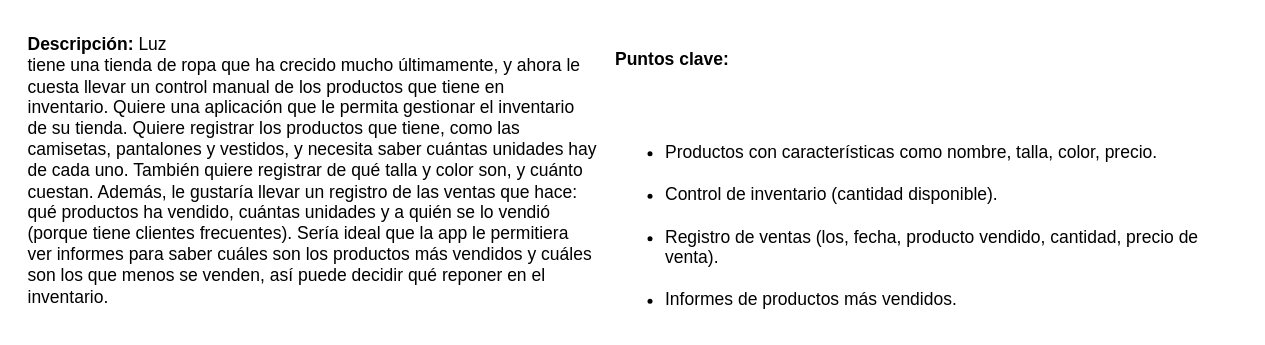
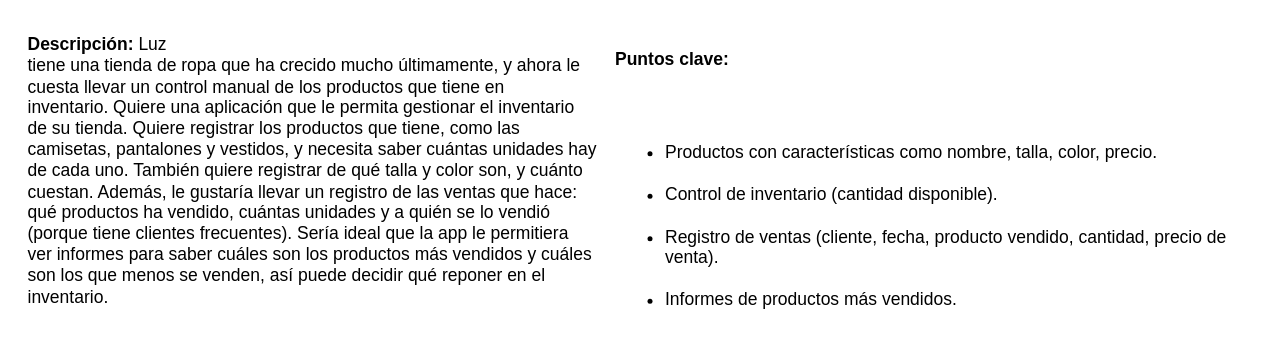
(900, 79) -> (915, 79)
